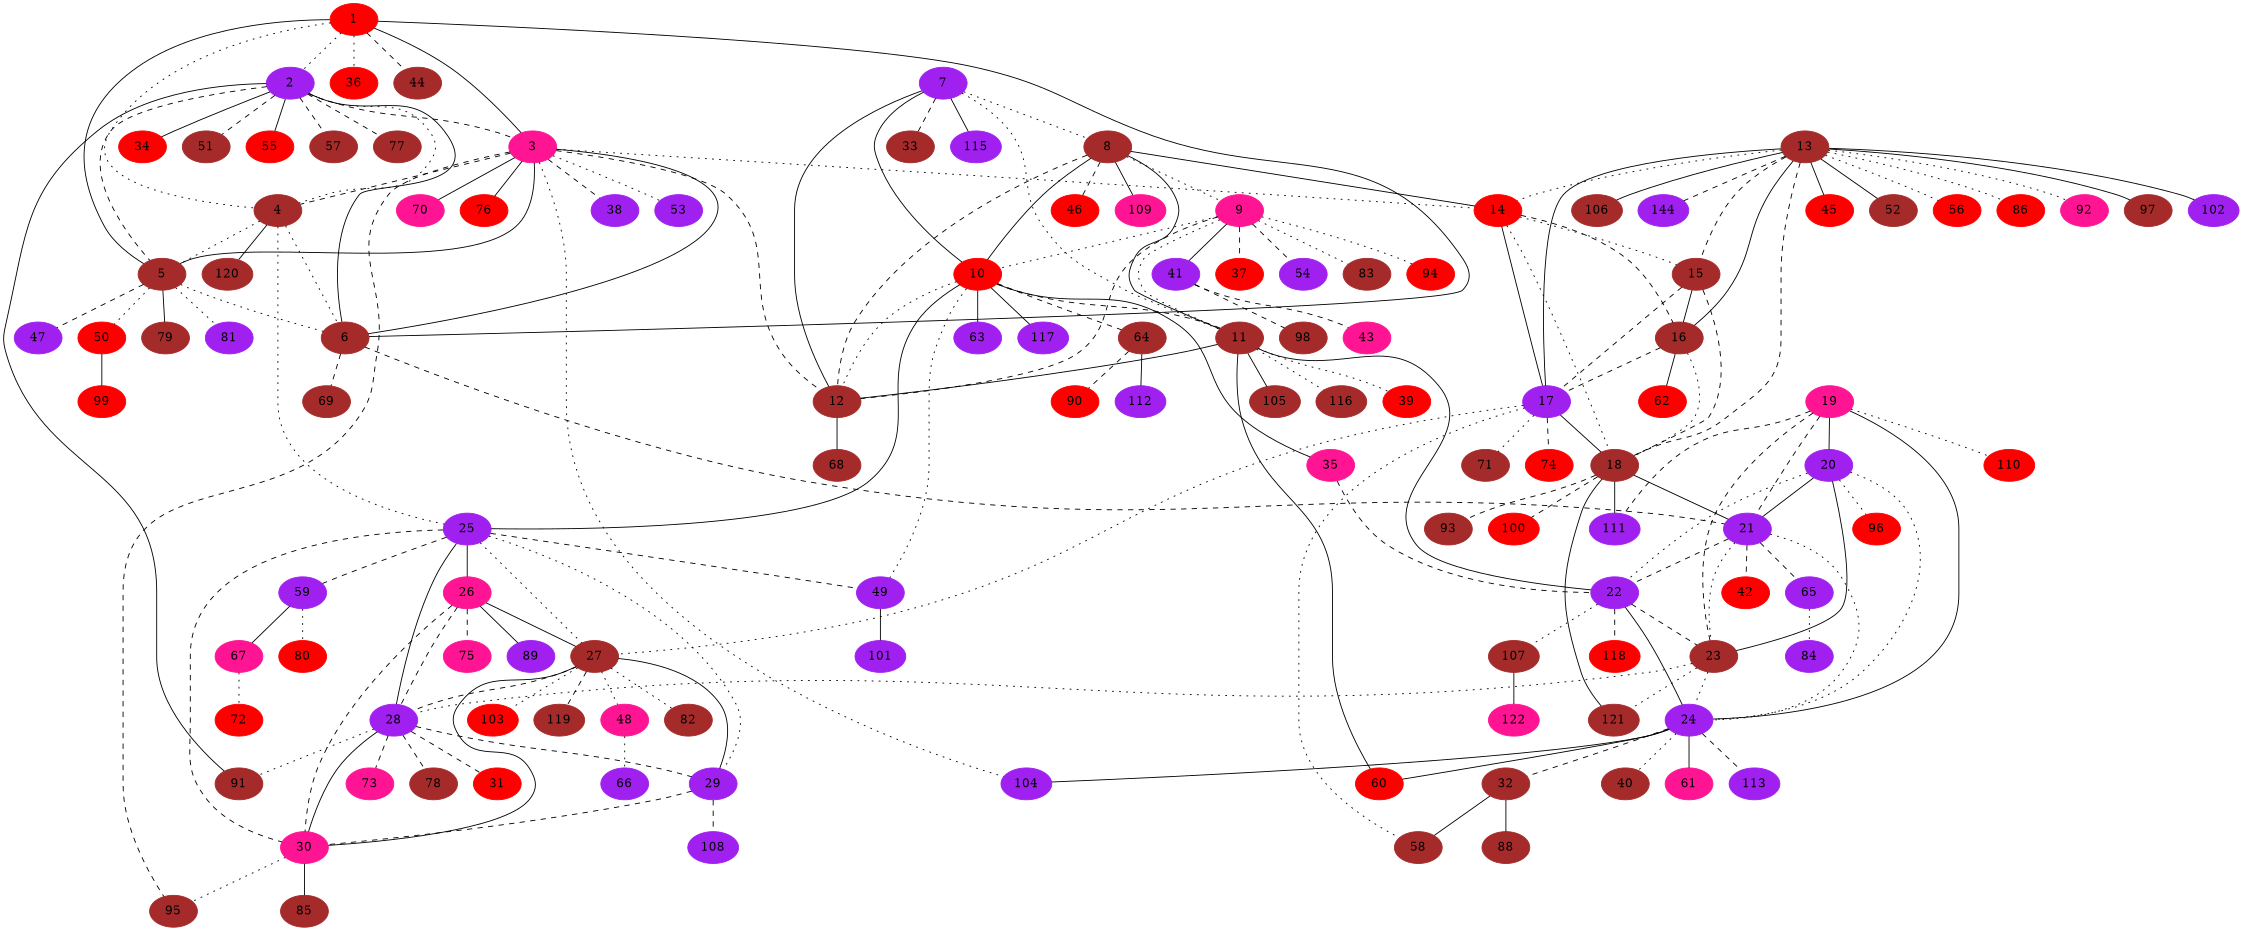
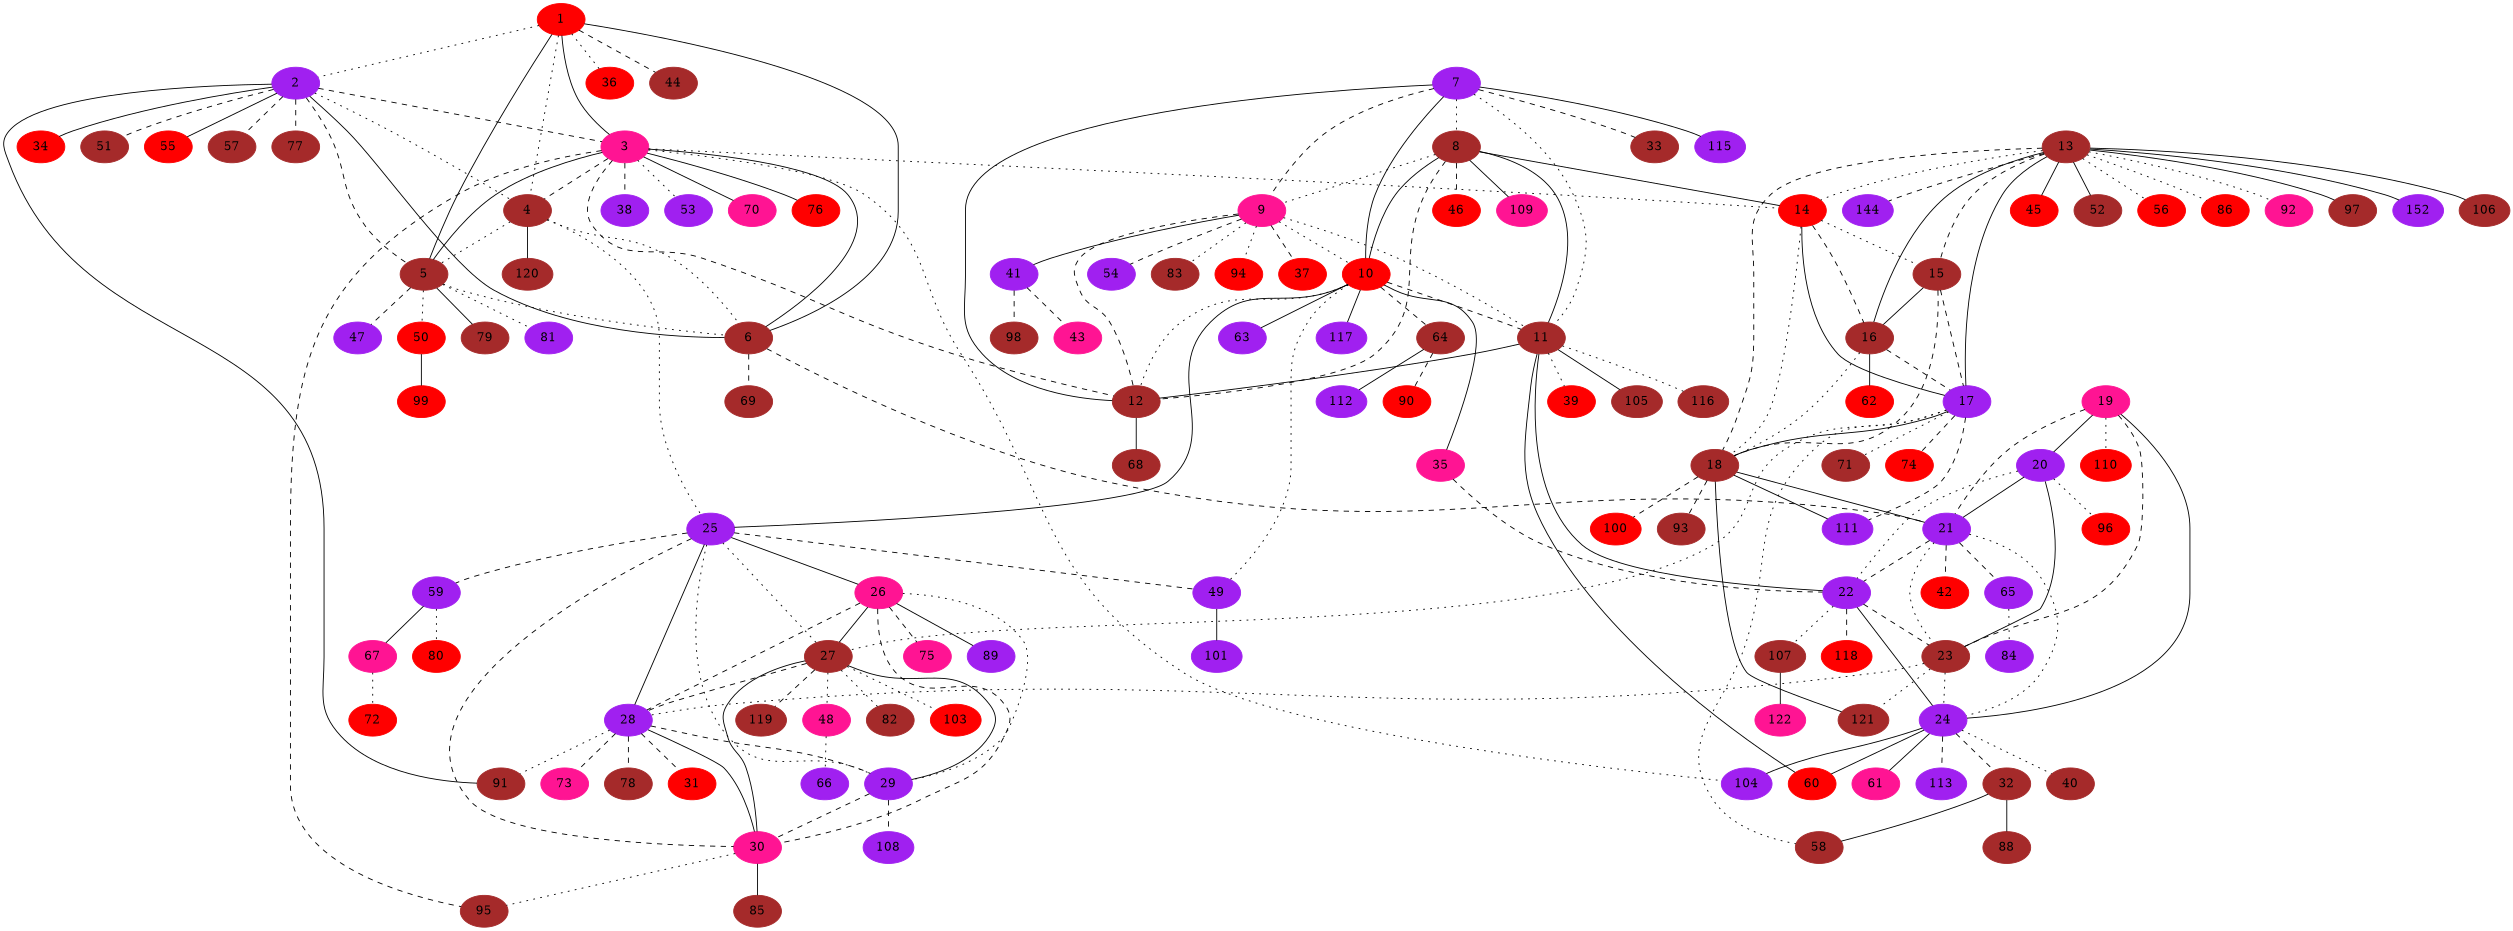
none -> (1340, 124)
(2214, 211) -> (2418, 211)
(1704, 440) -> (1936, 486)
(1892, 638) -> none
none -> (1026, 675)
